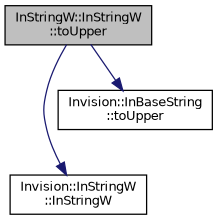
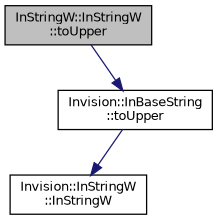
(44, 104) -> (110, 147)
